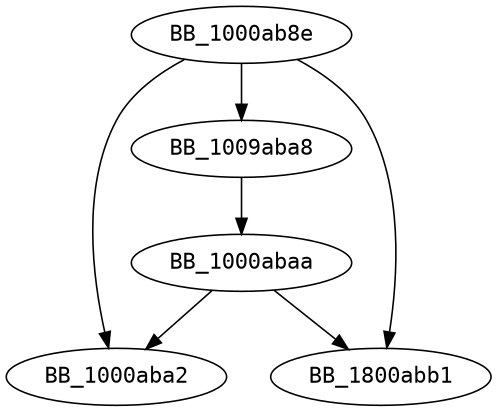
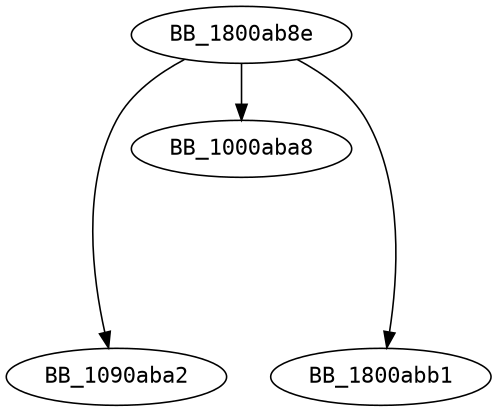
(242, 35) -> (242, 35)
(242, 149) -> (242, 149)
(242, 263) -> none
(116, 377) -> (116, 377)
